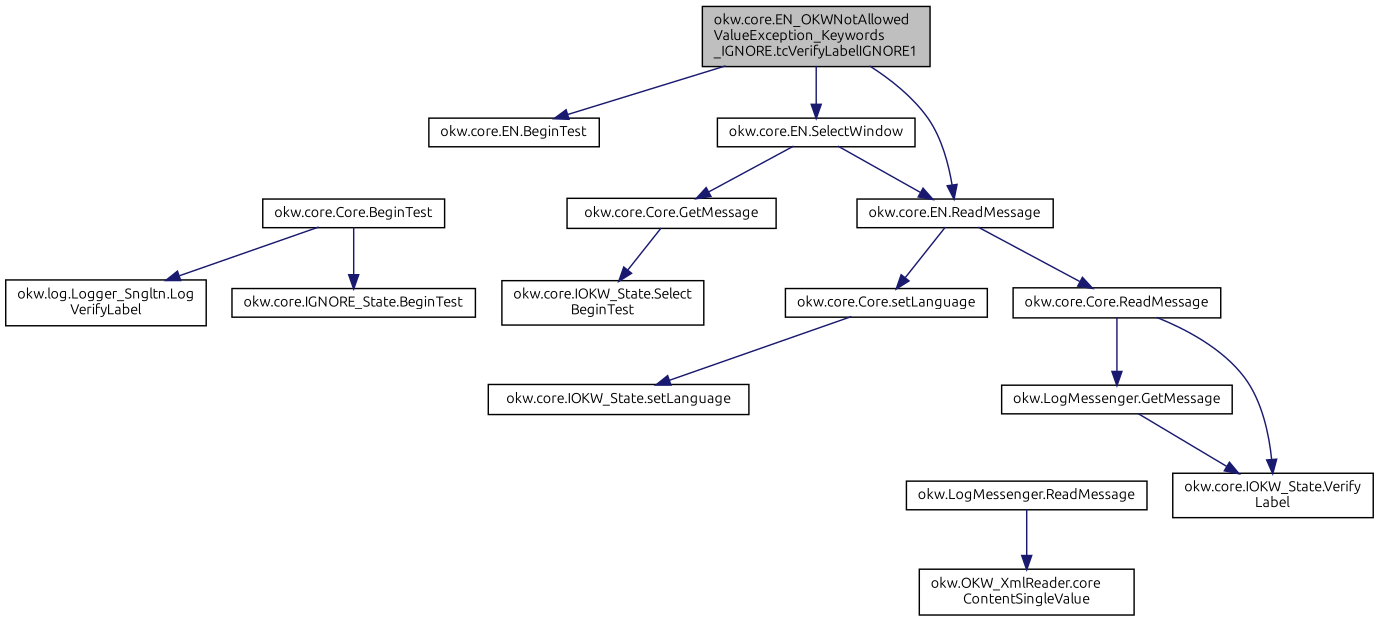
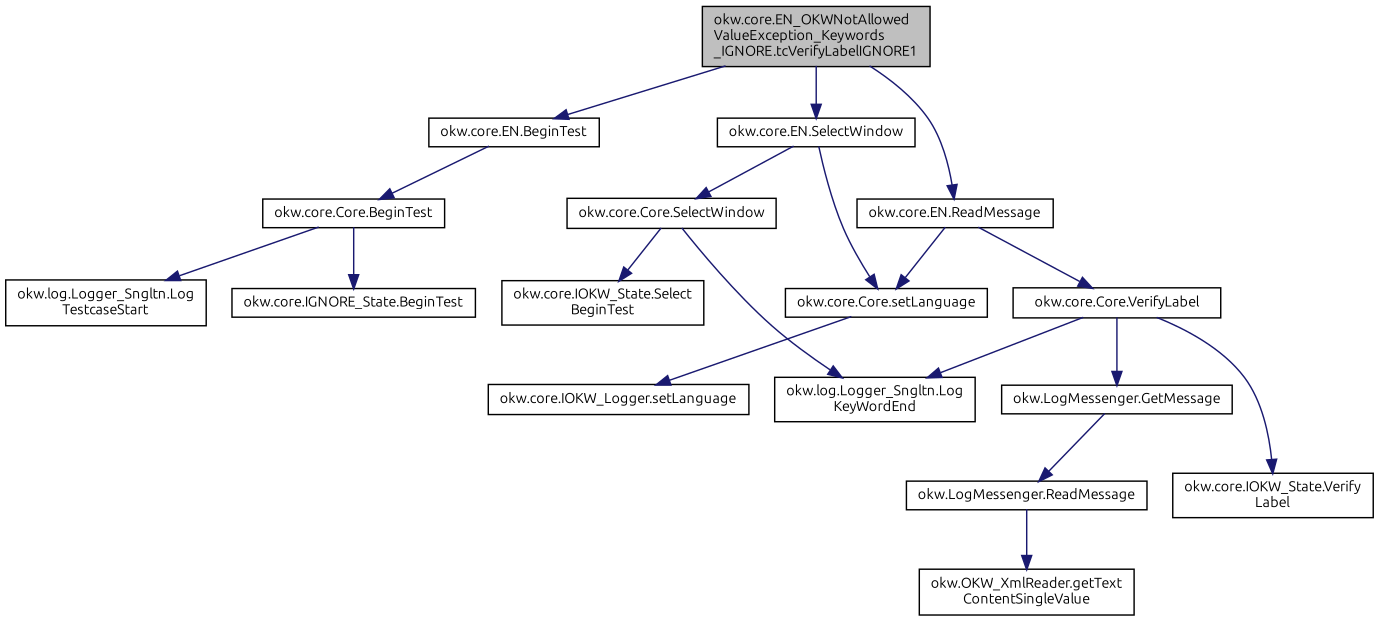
(879, 169) -> (838, 214)
none -> (441, 170)
(672, 213) -> (672, 213)
(106, 303) -> (106, 303)
(1117, 303) -> (1117, 303)
(619, 400) -> (619, 400)
none -> (875, 400)
(1182, 440) -> (1077, 442)
(1027, 592) -> (1027, 592)
